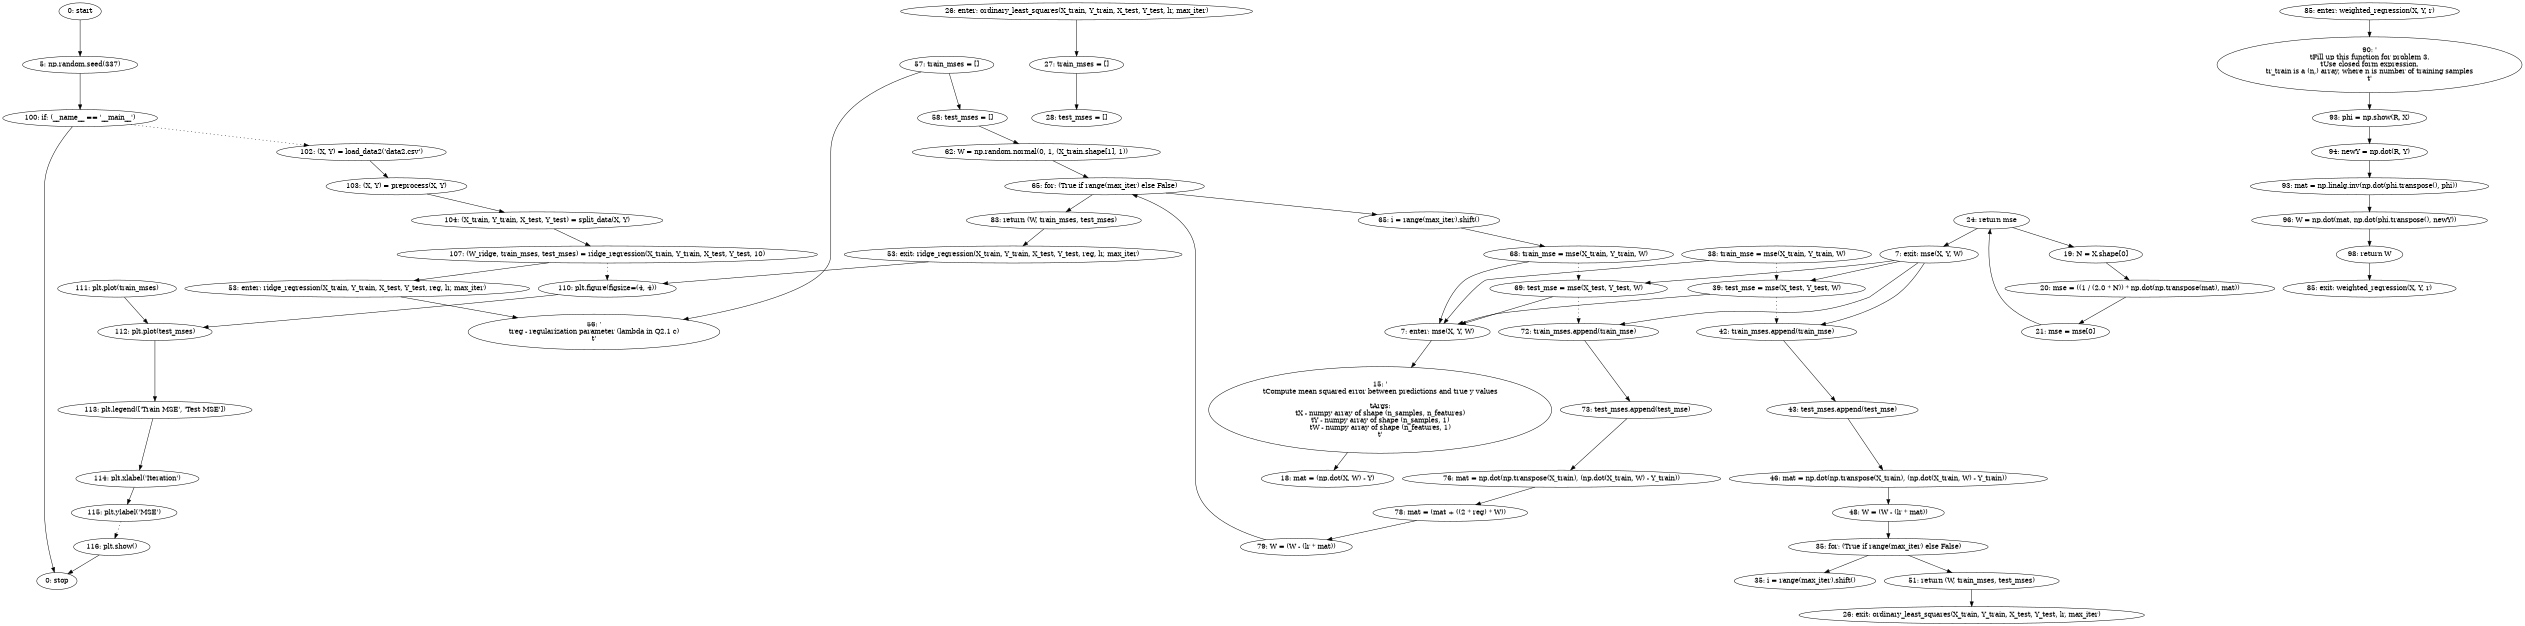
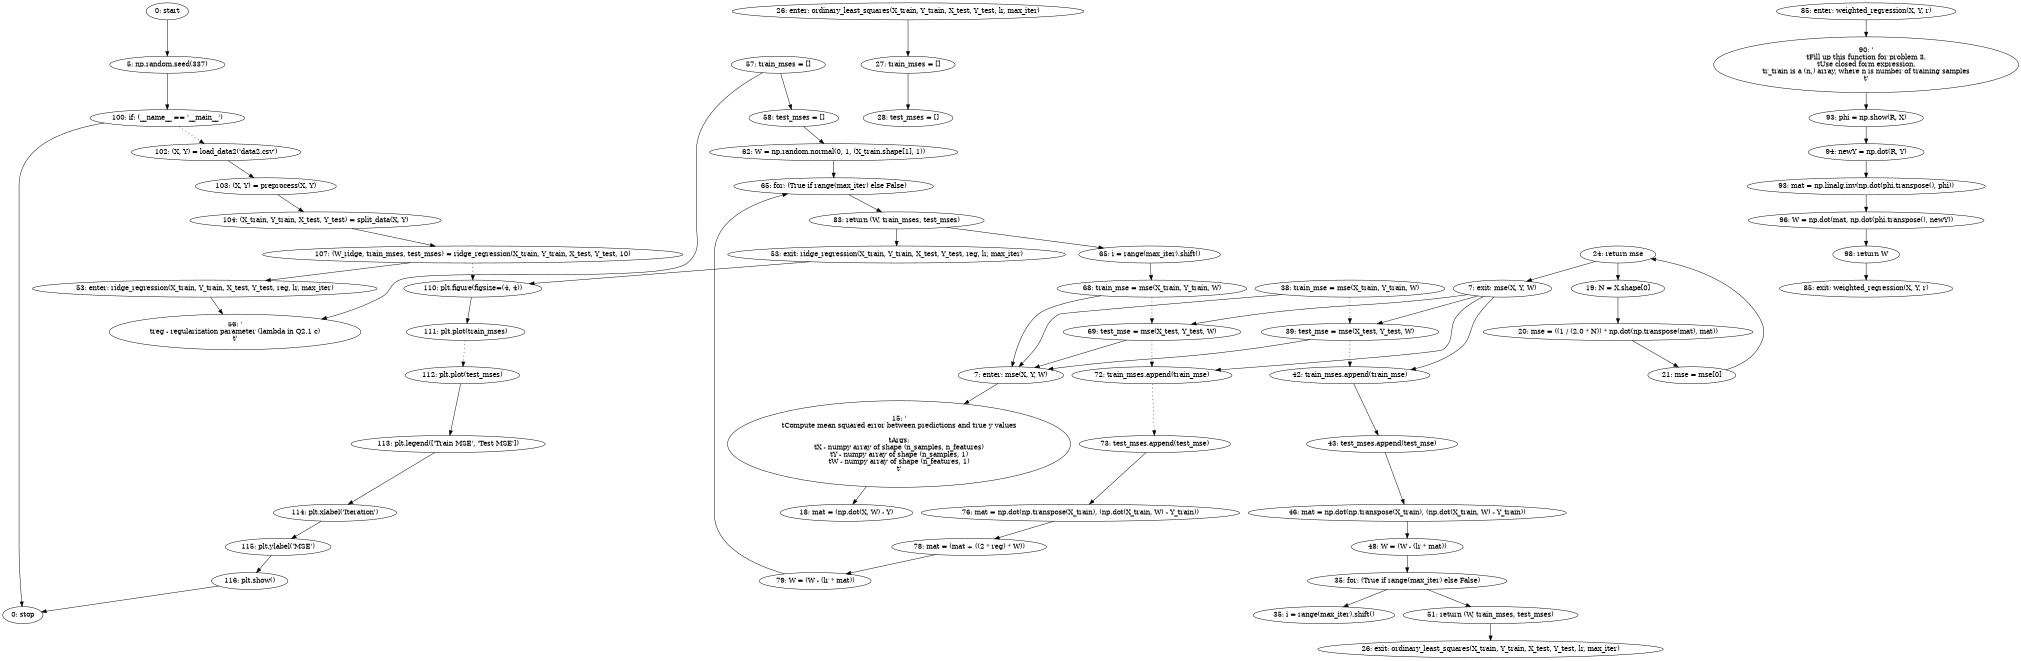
(1269, 204) -> (1023, 237)
(134, 309) -> (464, 351)
(383, 311) -> (470, 308)
(1606, 369) -> (1153, 407)
(119, 528) -> (265, 562)
